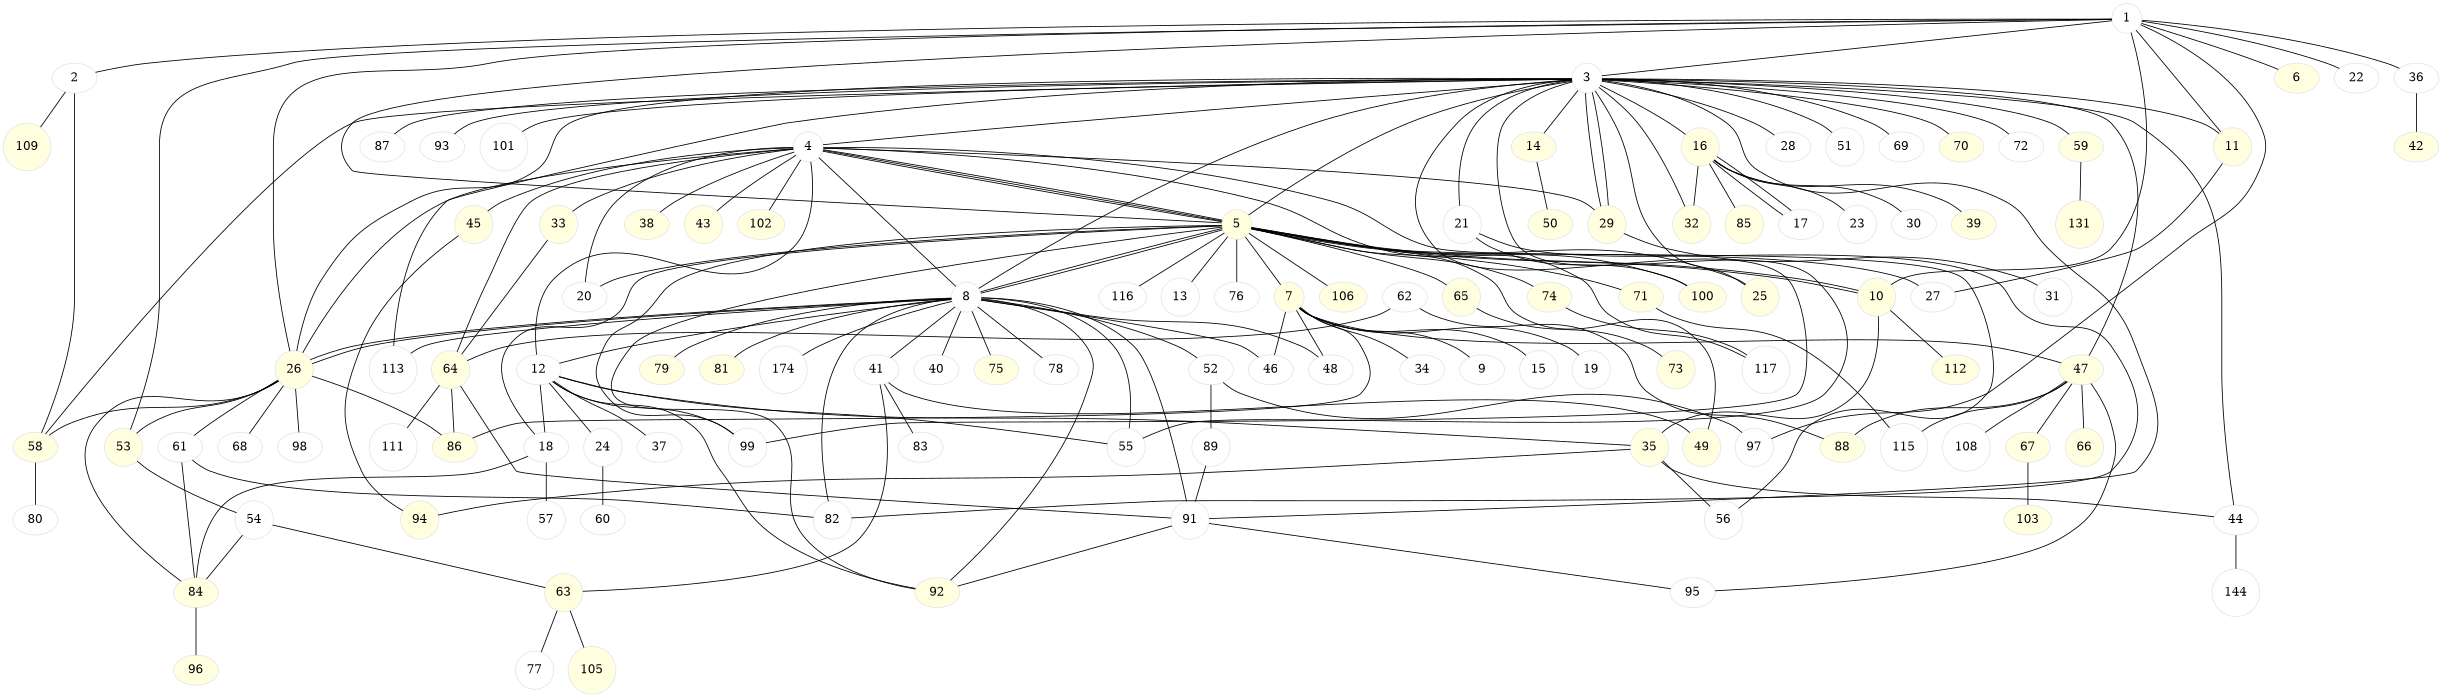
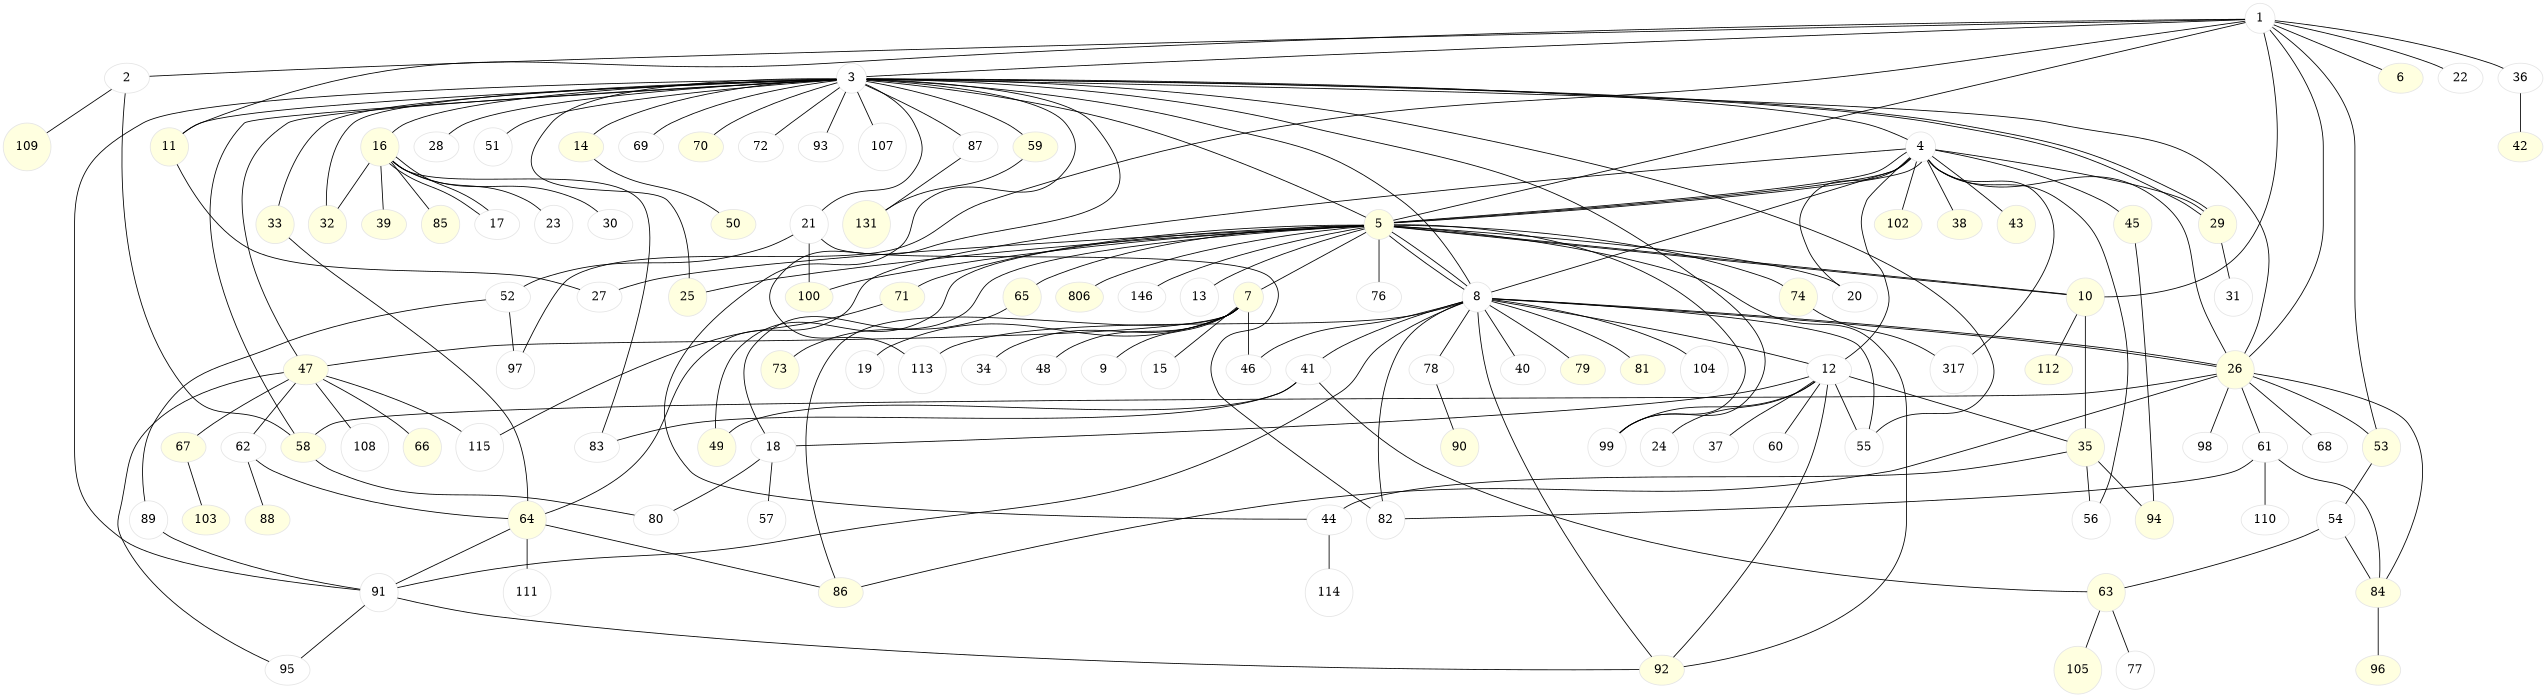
(504, 147) -> (882, 147)
(685, 168) -> (532, 94)
none -> (923, 184)
none -> (642, 205)
(1123, 297) -> (1142, 297)
(1343, 297) -> (1080, 297)
(1550, 297) -> (1798, 297)
(1152, 321) -> none
(1130, 329) -> (680, 262)
(783, 370) -> (1704, 370)
(996, 370) -> none
(1766, 370) -> (1954, 370)
(1961, 408) -> (273, 411)
none -> (1460, 447)
(335, 478) -> (716, 488)
(603, 486) -> (1802, 409)
none -> (2265, 520)
(2236, 593) -> (1329, 593)
